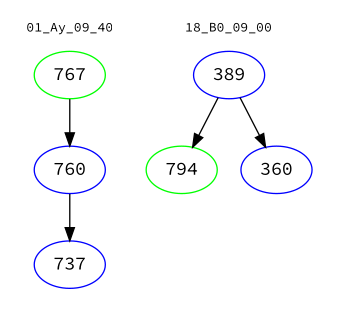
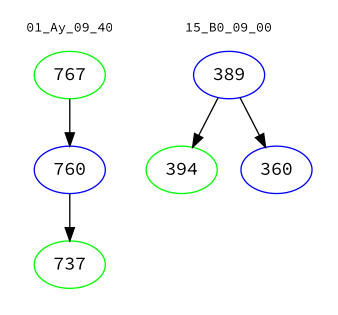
(229, 28) -> (229, 28)
(182, 170) -> (182, 170)
(70, 265) -> (70, 265)
